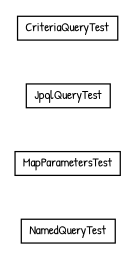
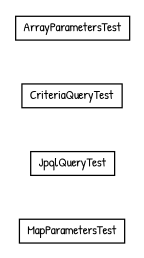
none -> (72, 28)
(68, 231) -> none
